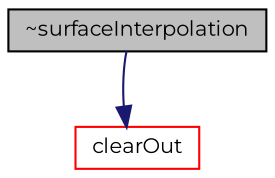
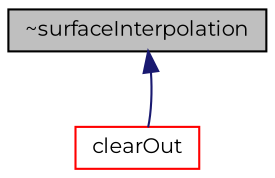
(123, 79) -> (151, 100)
